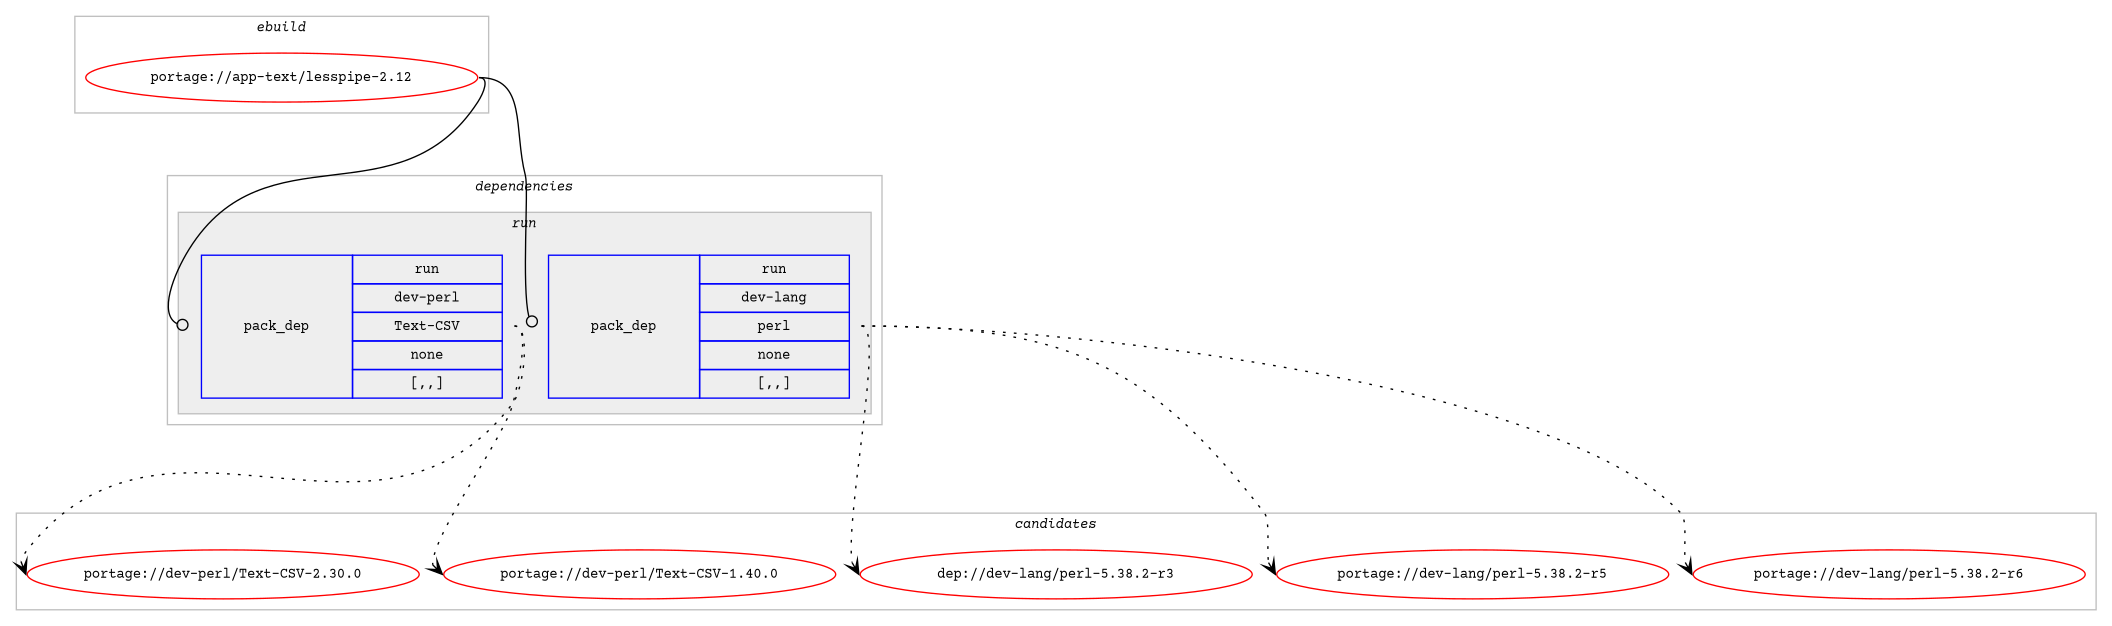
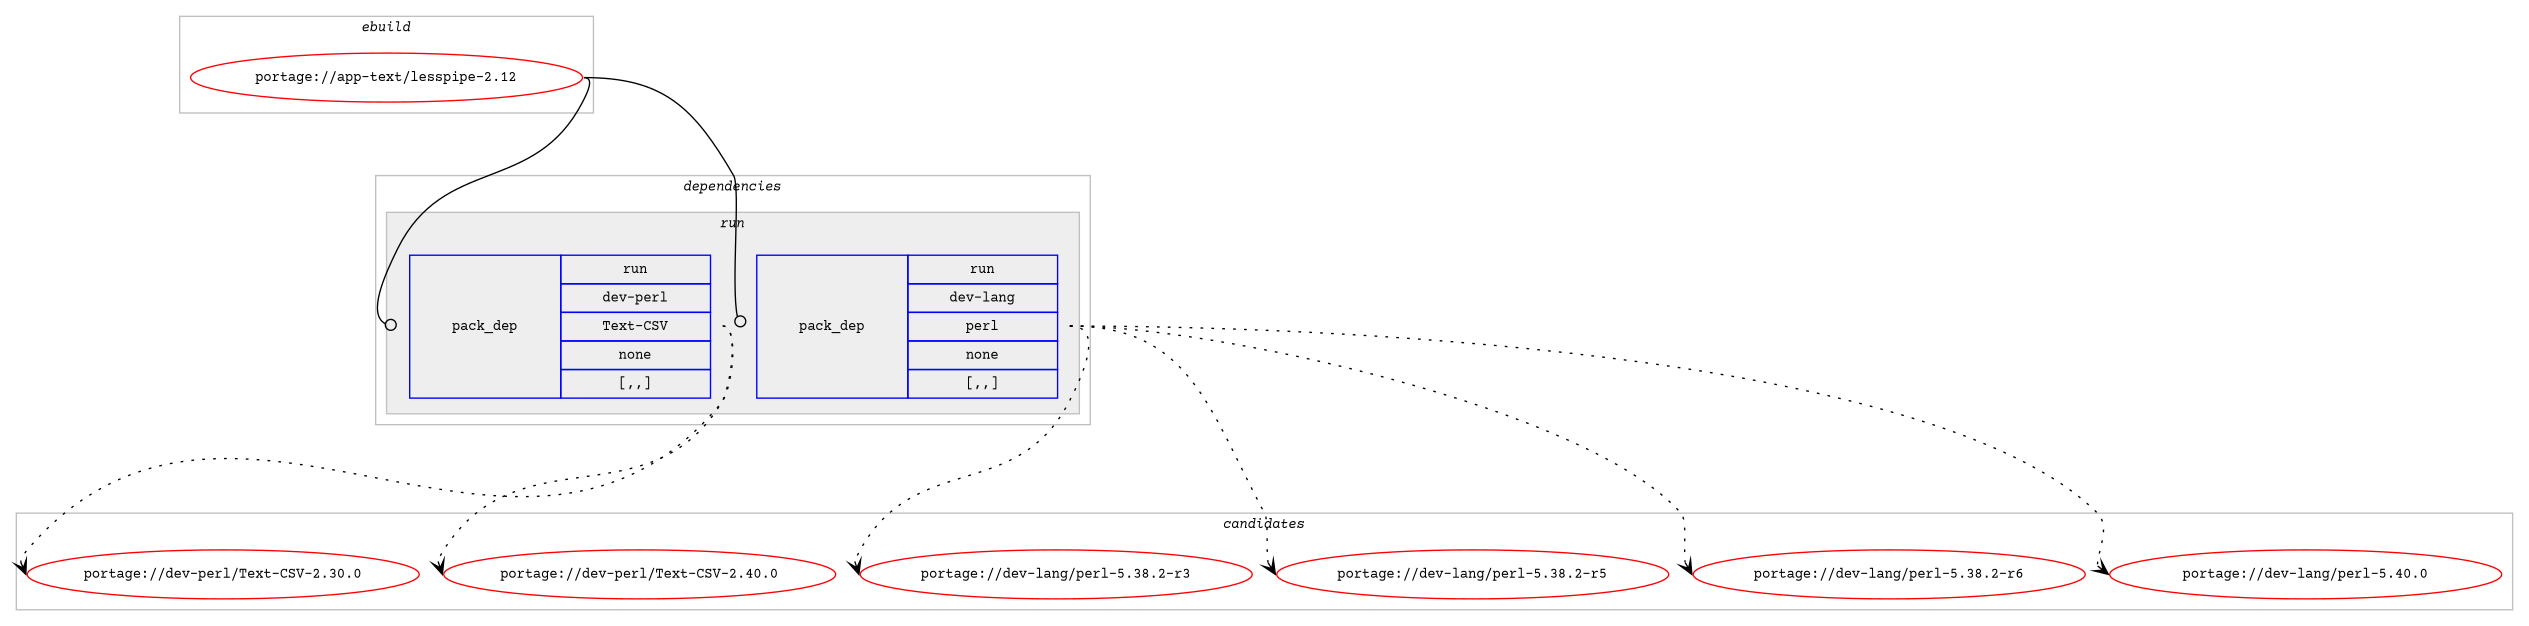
(640, 574) -> (640, 574)
(1056, 574) -> (1056, 574)
none -> (2306, 574)
